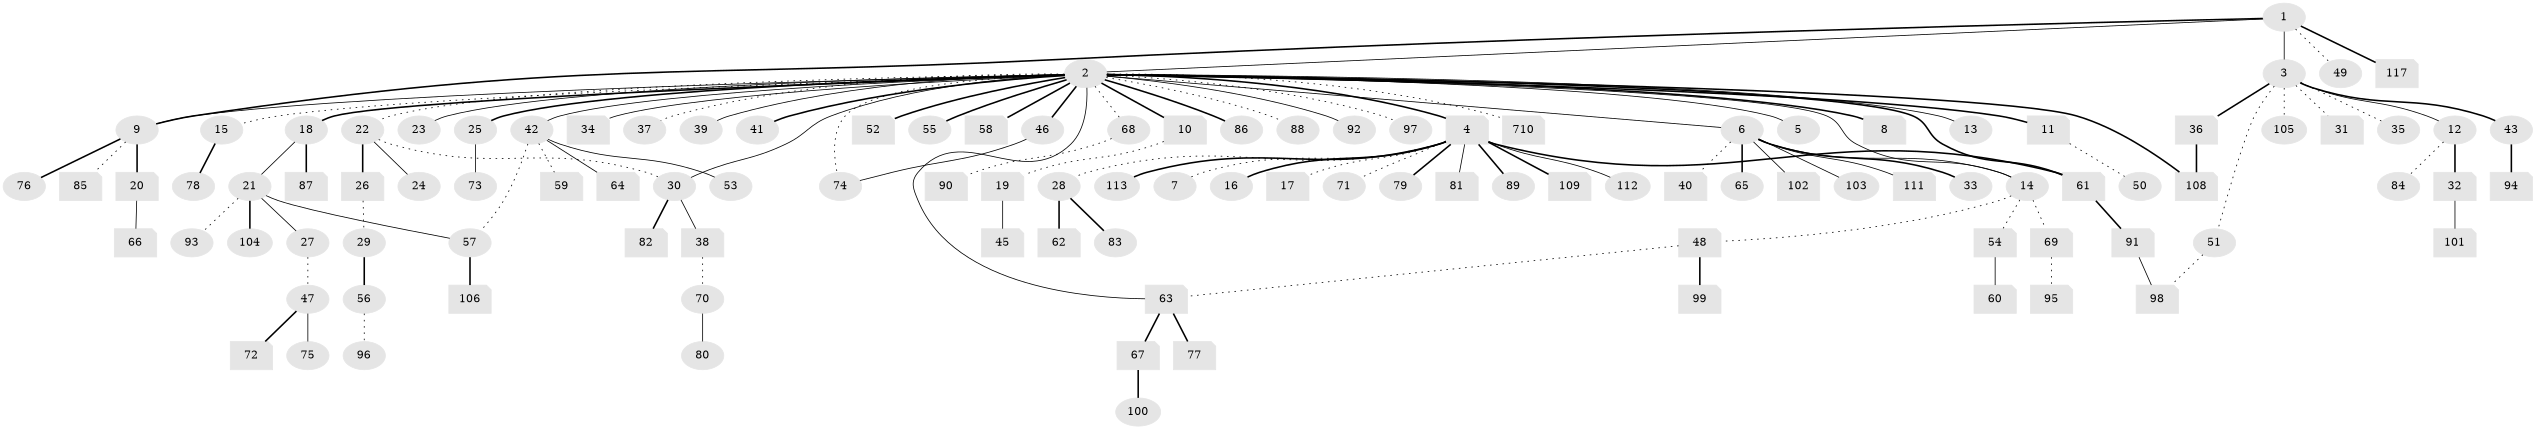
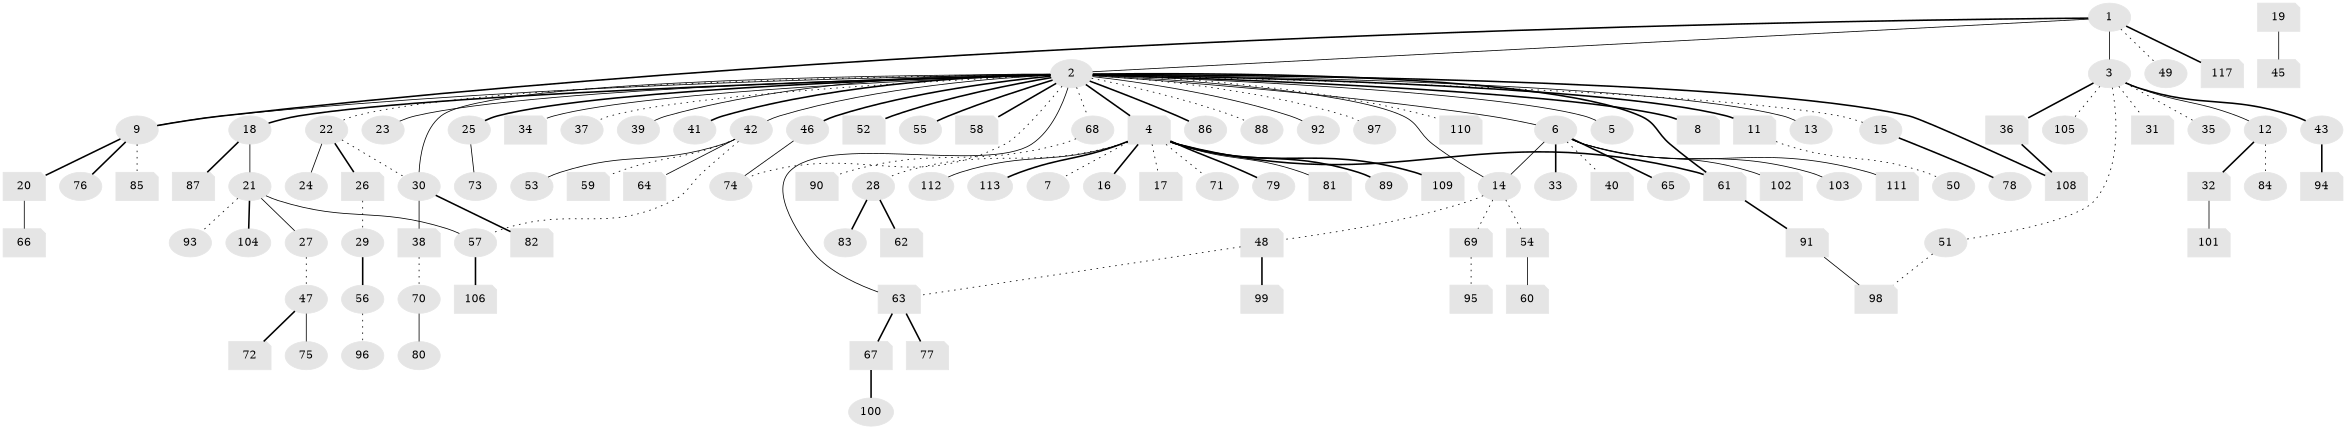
(1185, 130) -> none
(1524, 130) -> (1461, 130)
